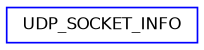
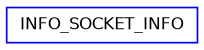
(102, 25) -> (102, 25)
